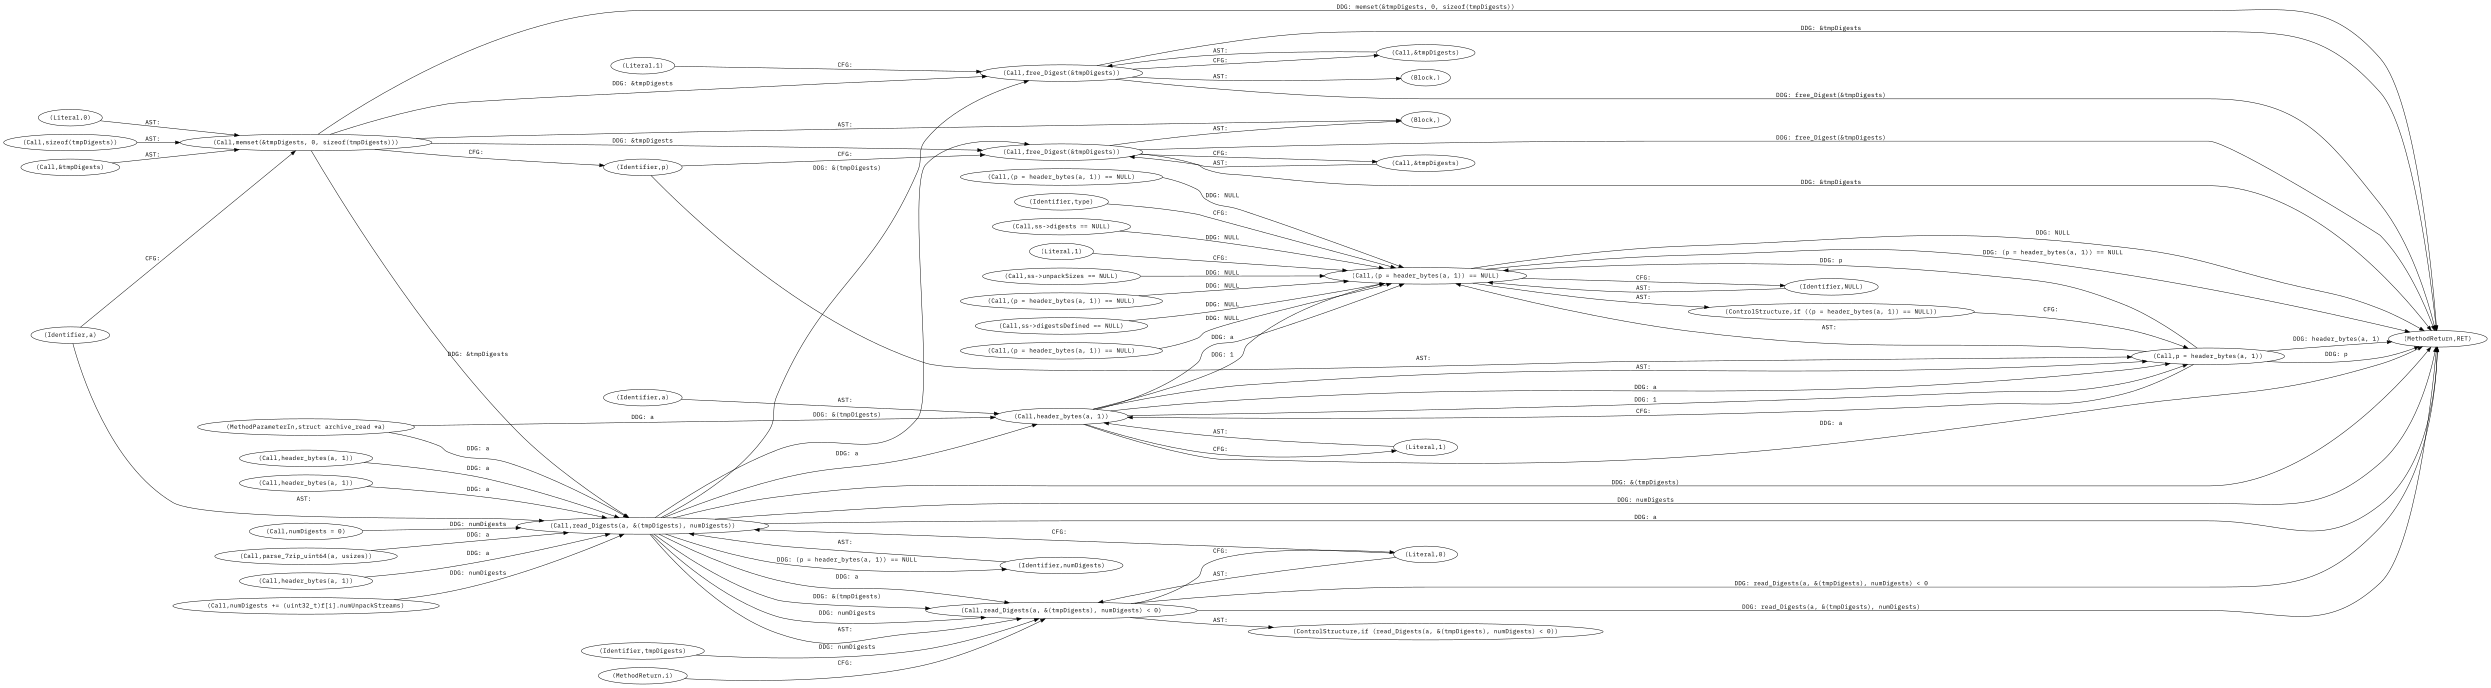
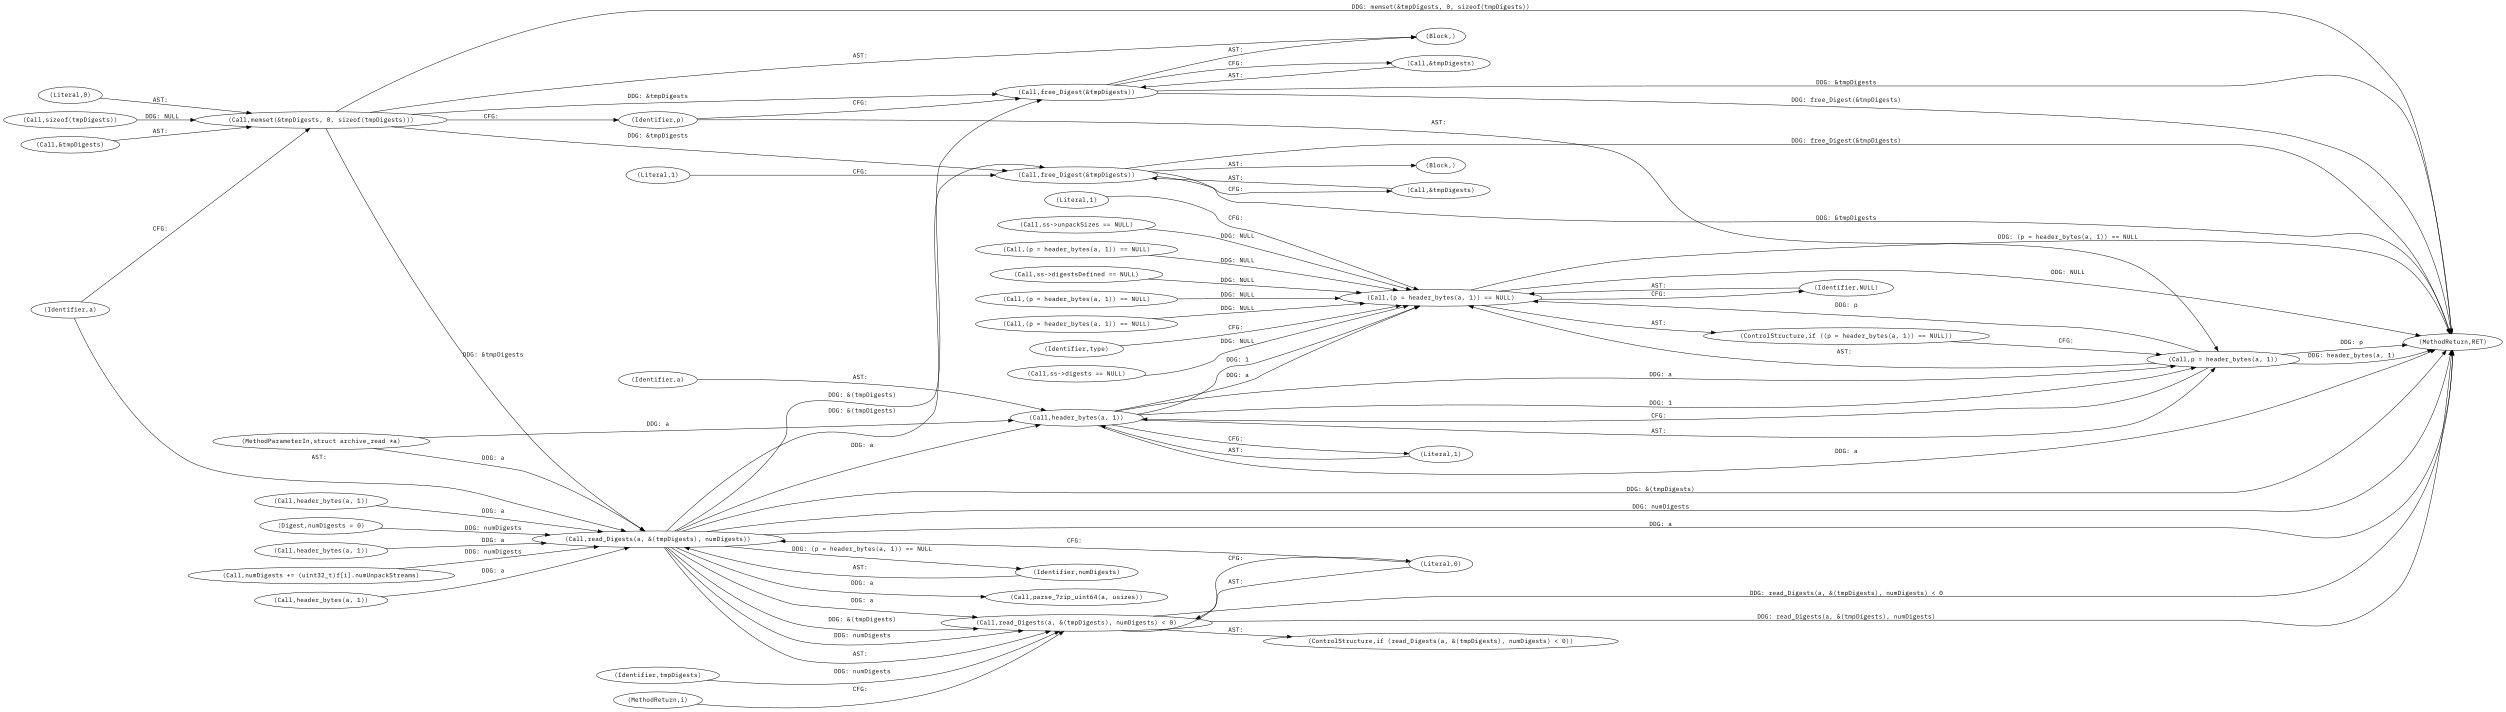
(155, 139) -> (162, 117)
(306, 531) -> (321, 526)
(467, 542) -> (825, 591)
